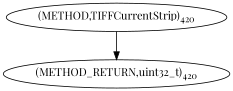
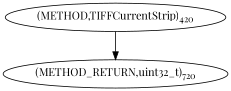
(190, 73) -> (189, 73)
